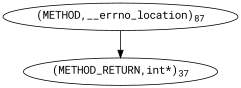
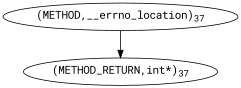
(199, 16) -> (199, 16)
